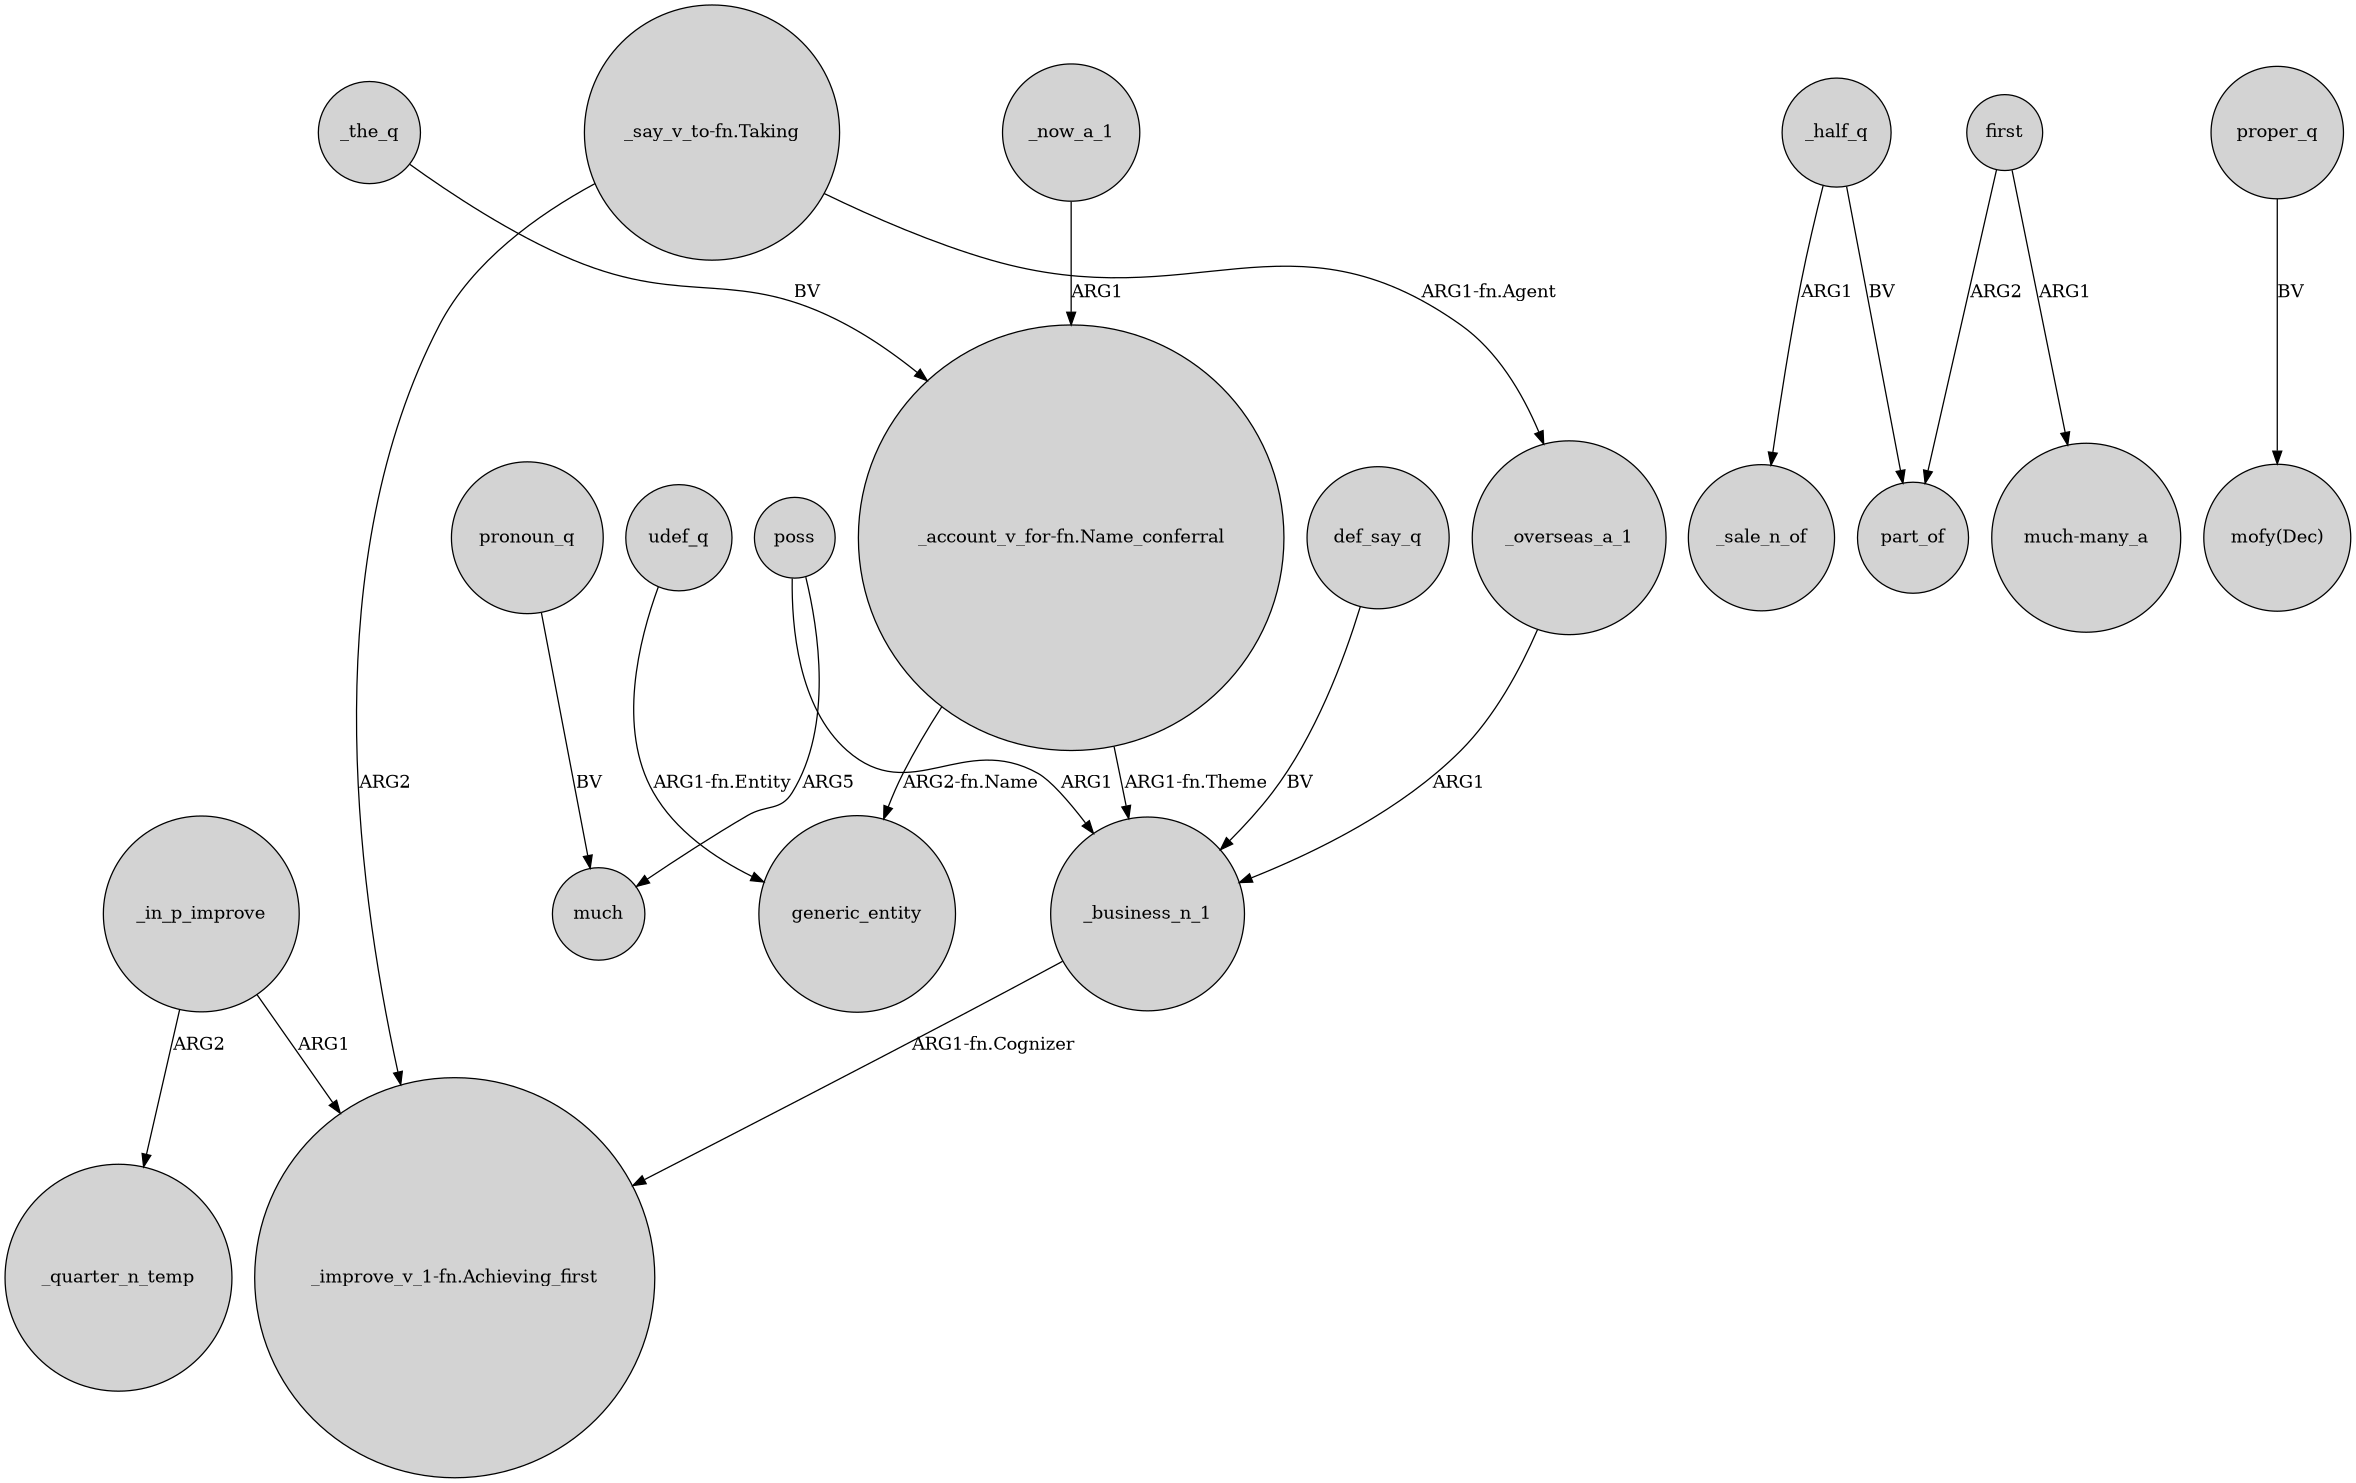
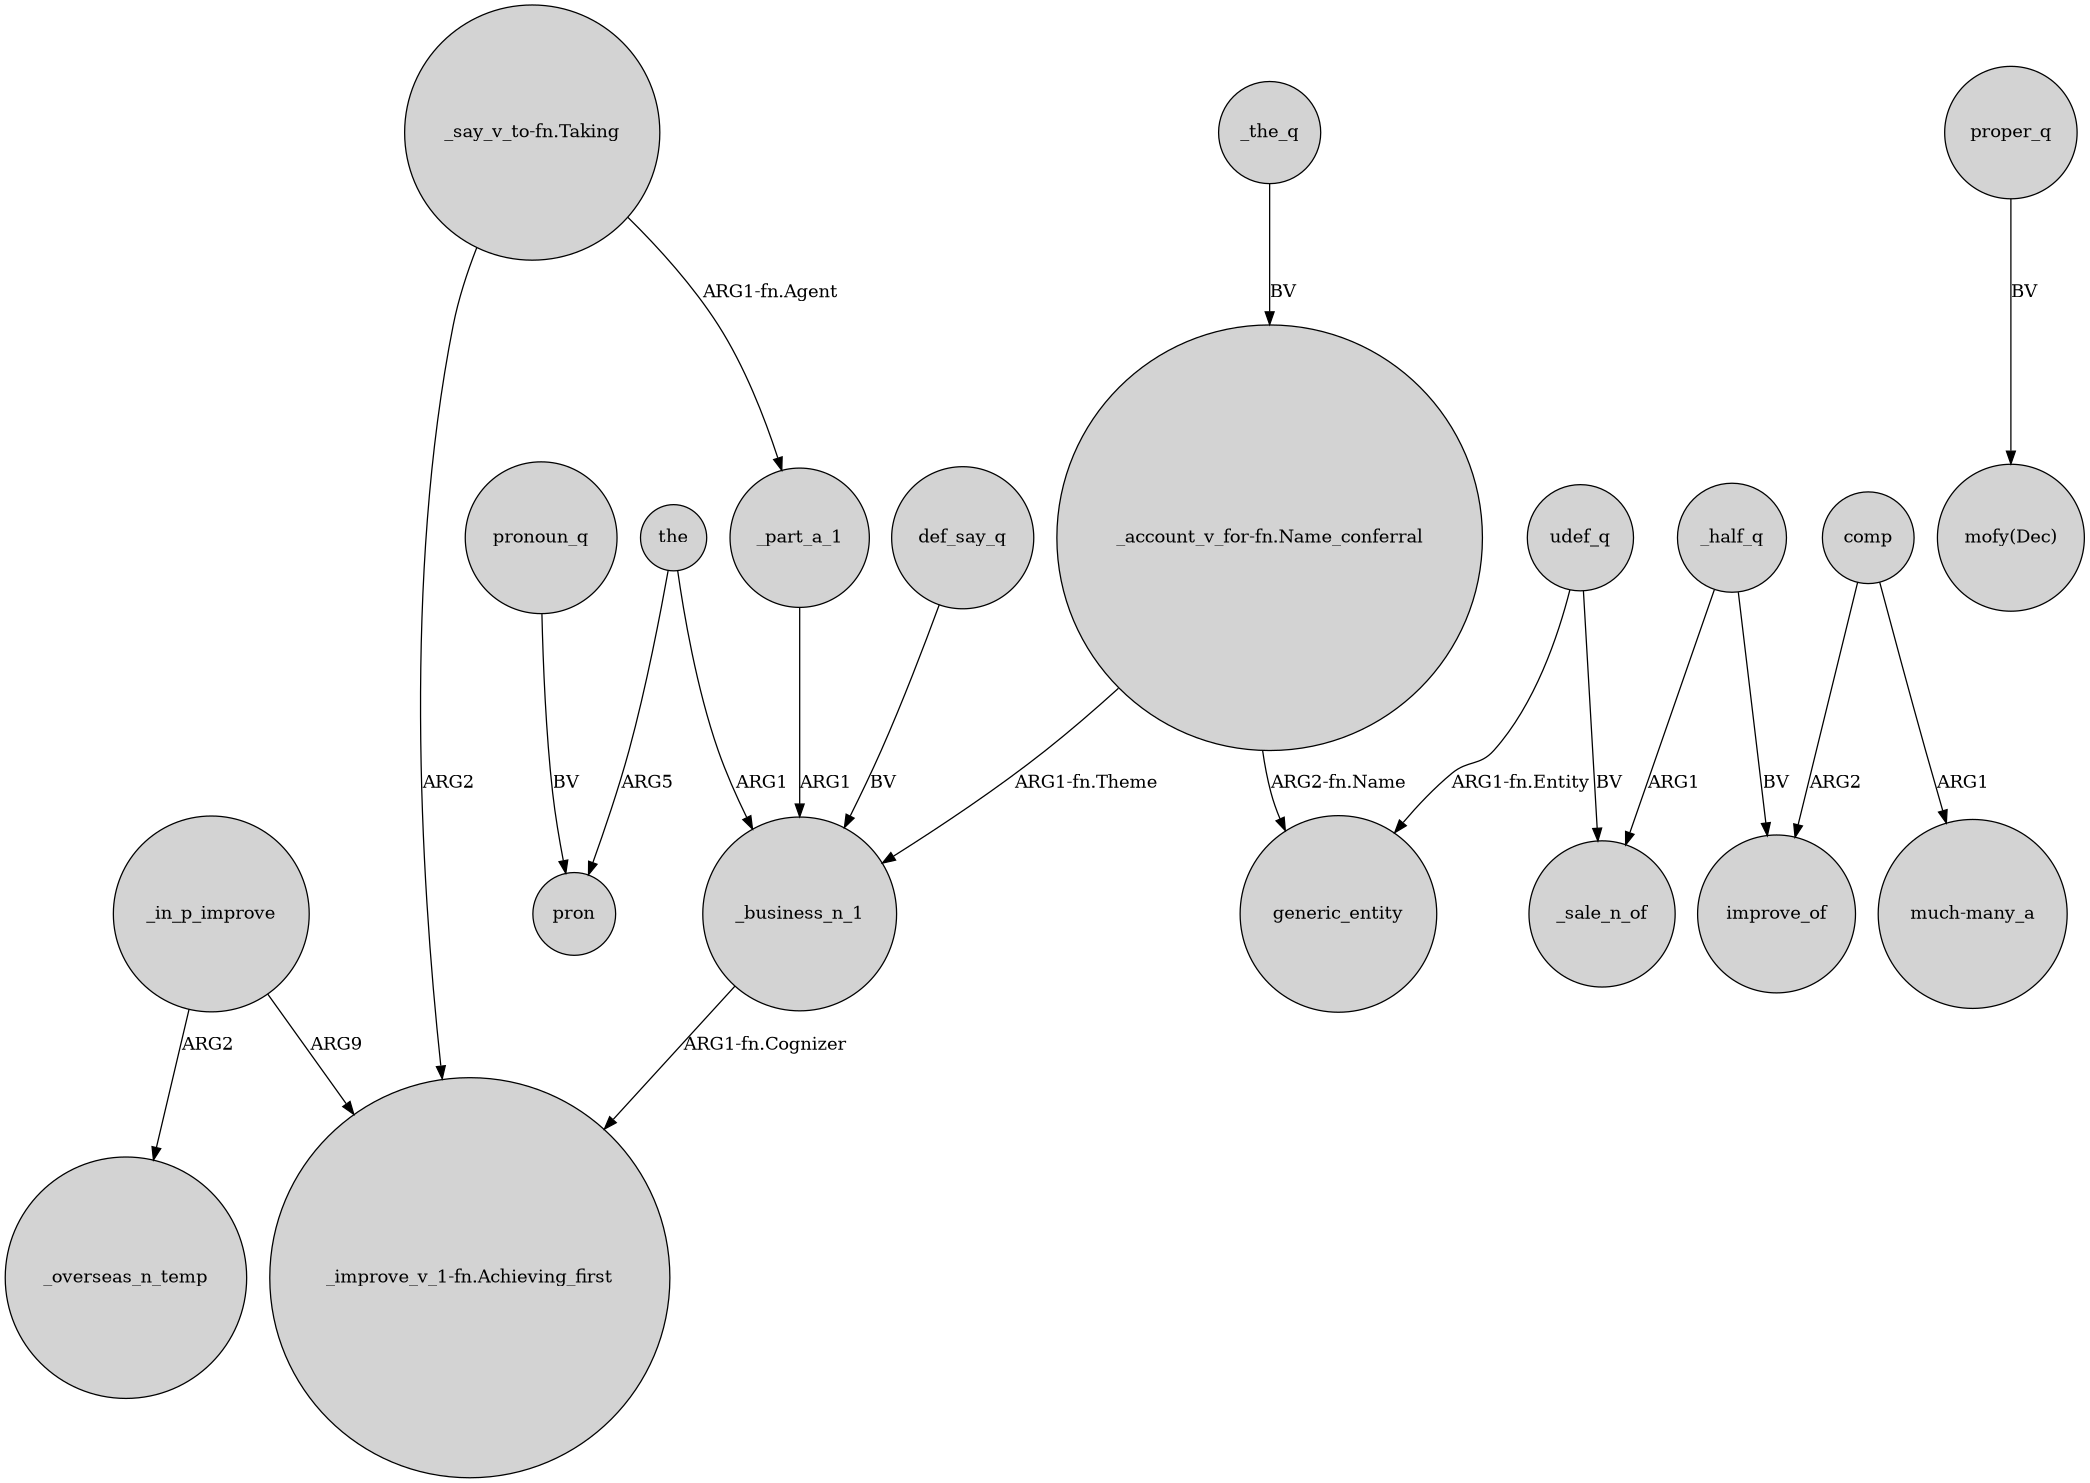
(1071, 133) -> none
(2005, 133) -> (1868, 538)
(795, 538) -> (674, 538)
(1569, 538) -> (800, 538)
(1913, 538) -> (1777, 914)
none -> (1590, 710)
(599, 914) -> (574, 914)
(324, 1045) -> (337, 1045)
(118, 1278) -> (126, 1278)
